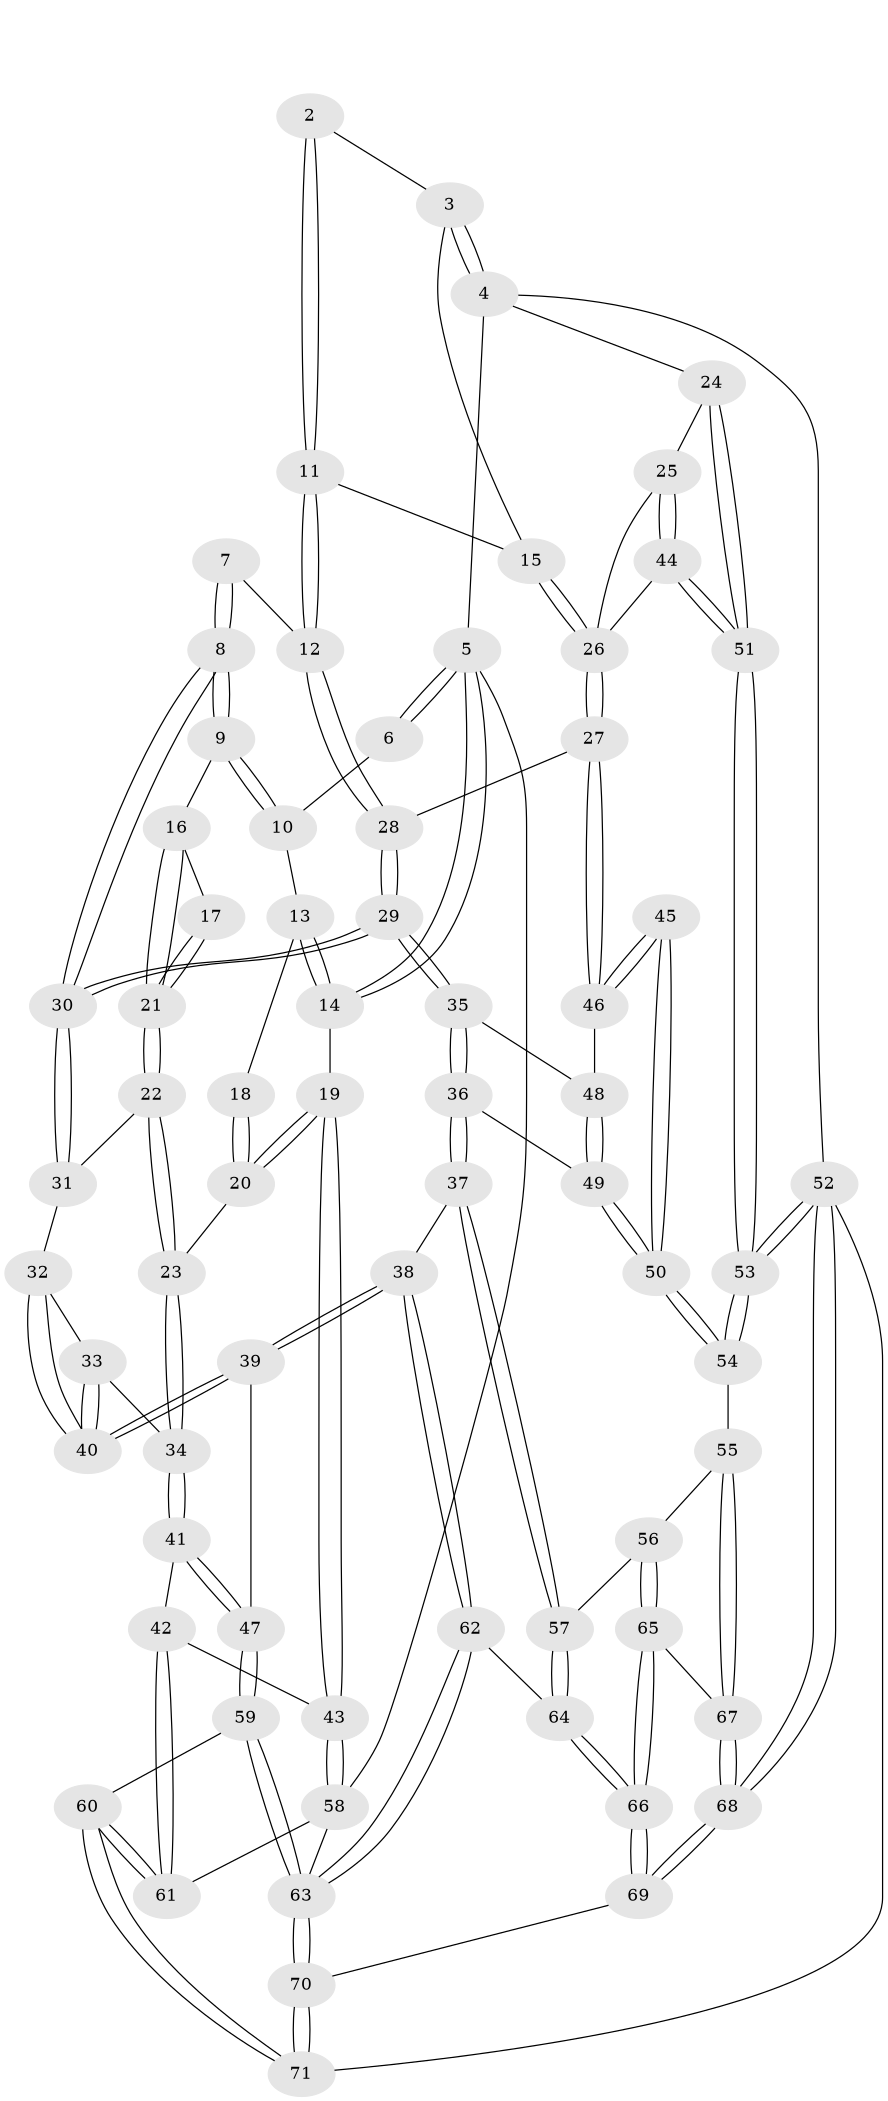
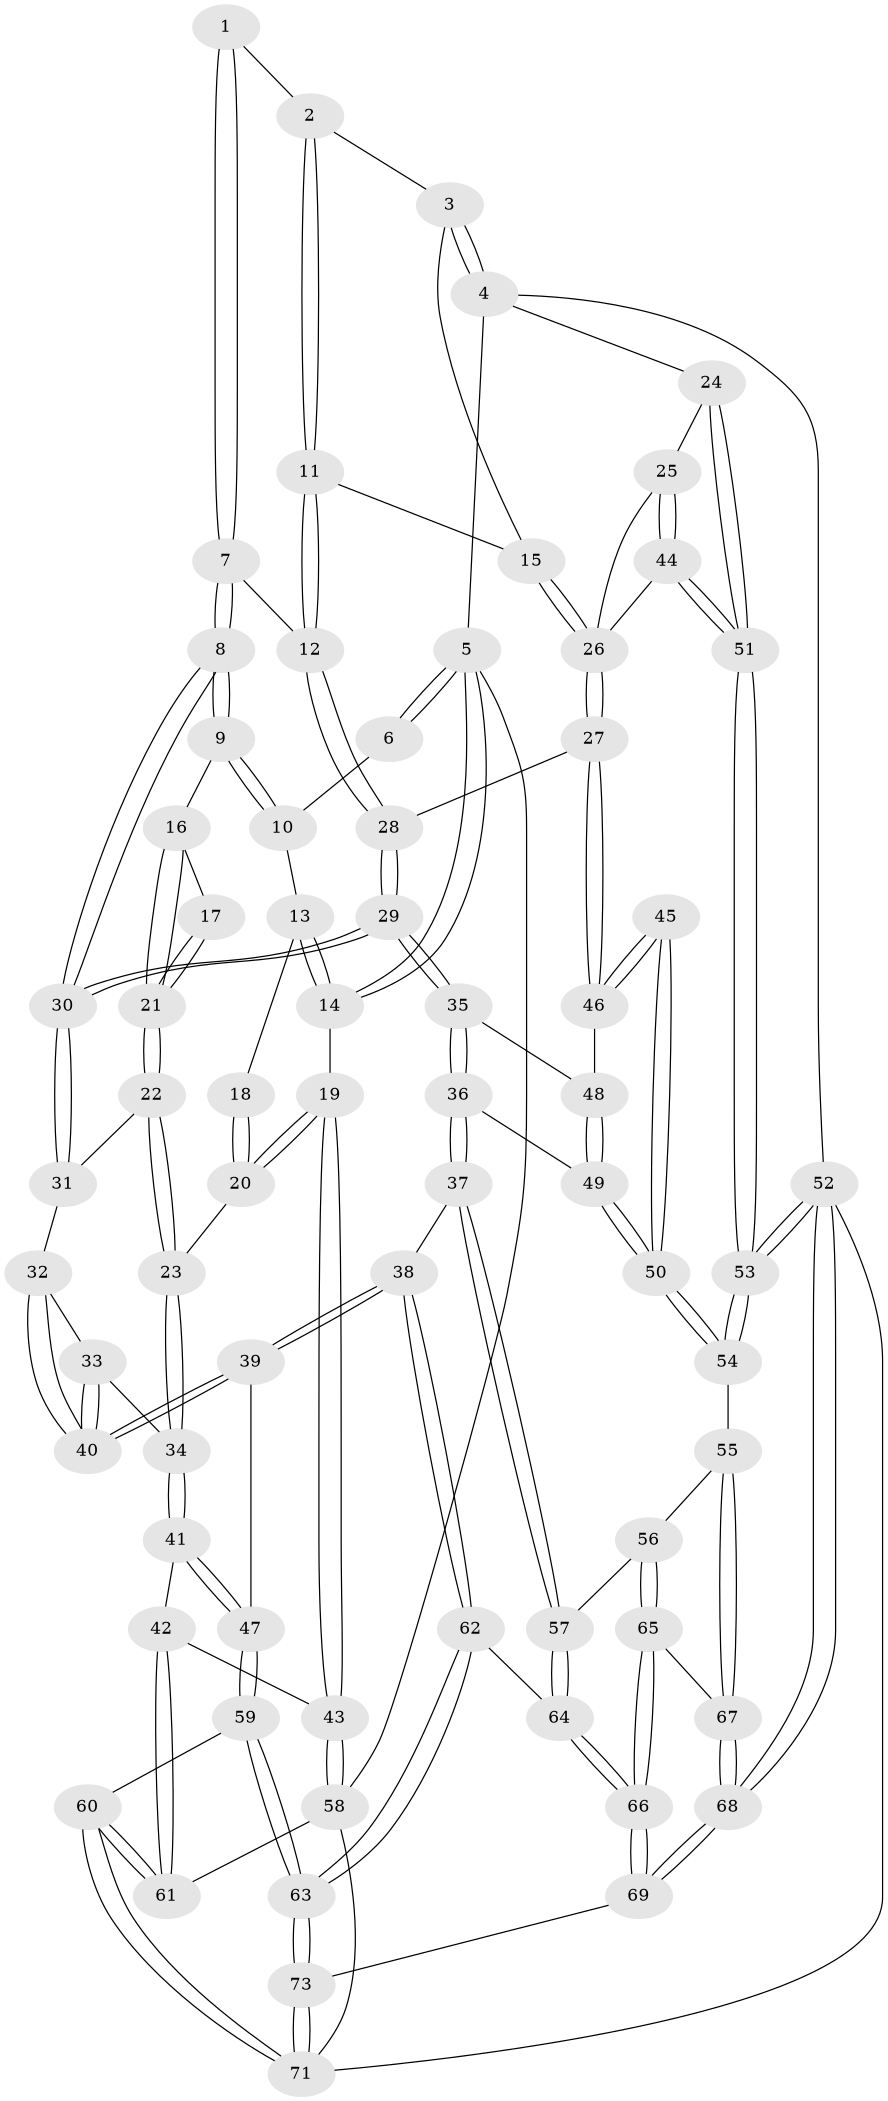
none -> (226, 27)
(318, 1851) -> (355, 1946)
(302, 1985) -> (302, 1985)
